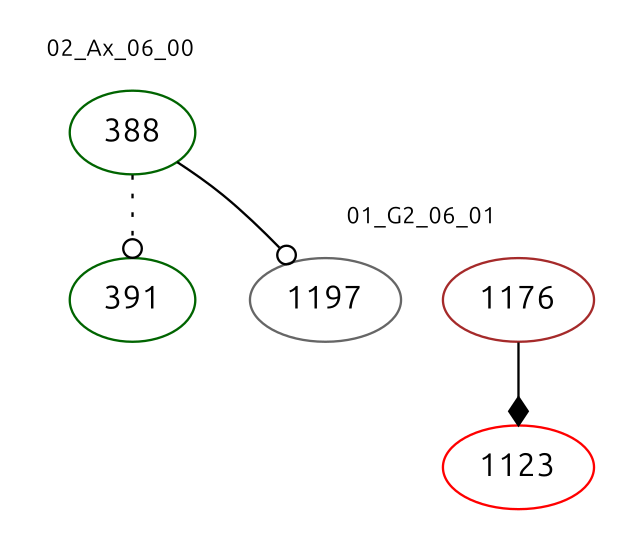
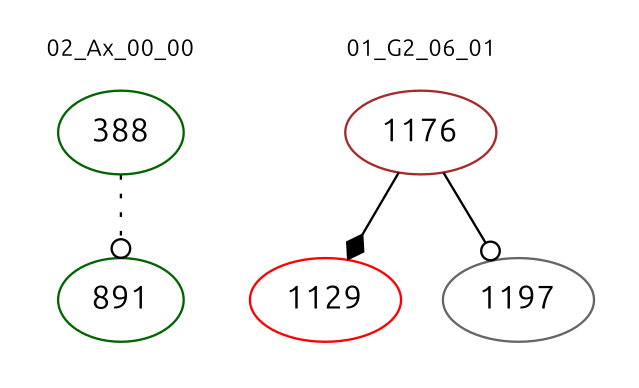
(121, 50) -> (121, 50)
(248, 217) -> (465, 208)
(133, 300) -> (121, 300)
(518, 467) -> (326, 300)
